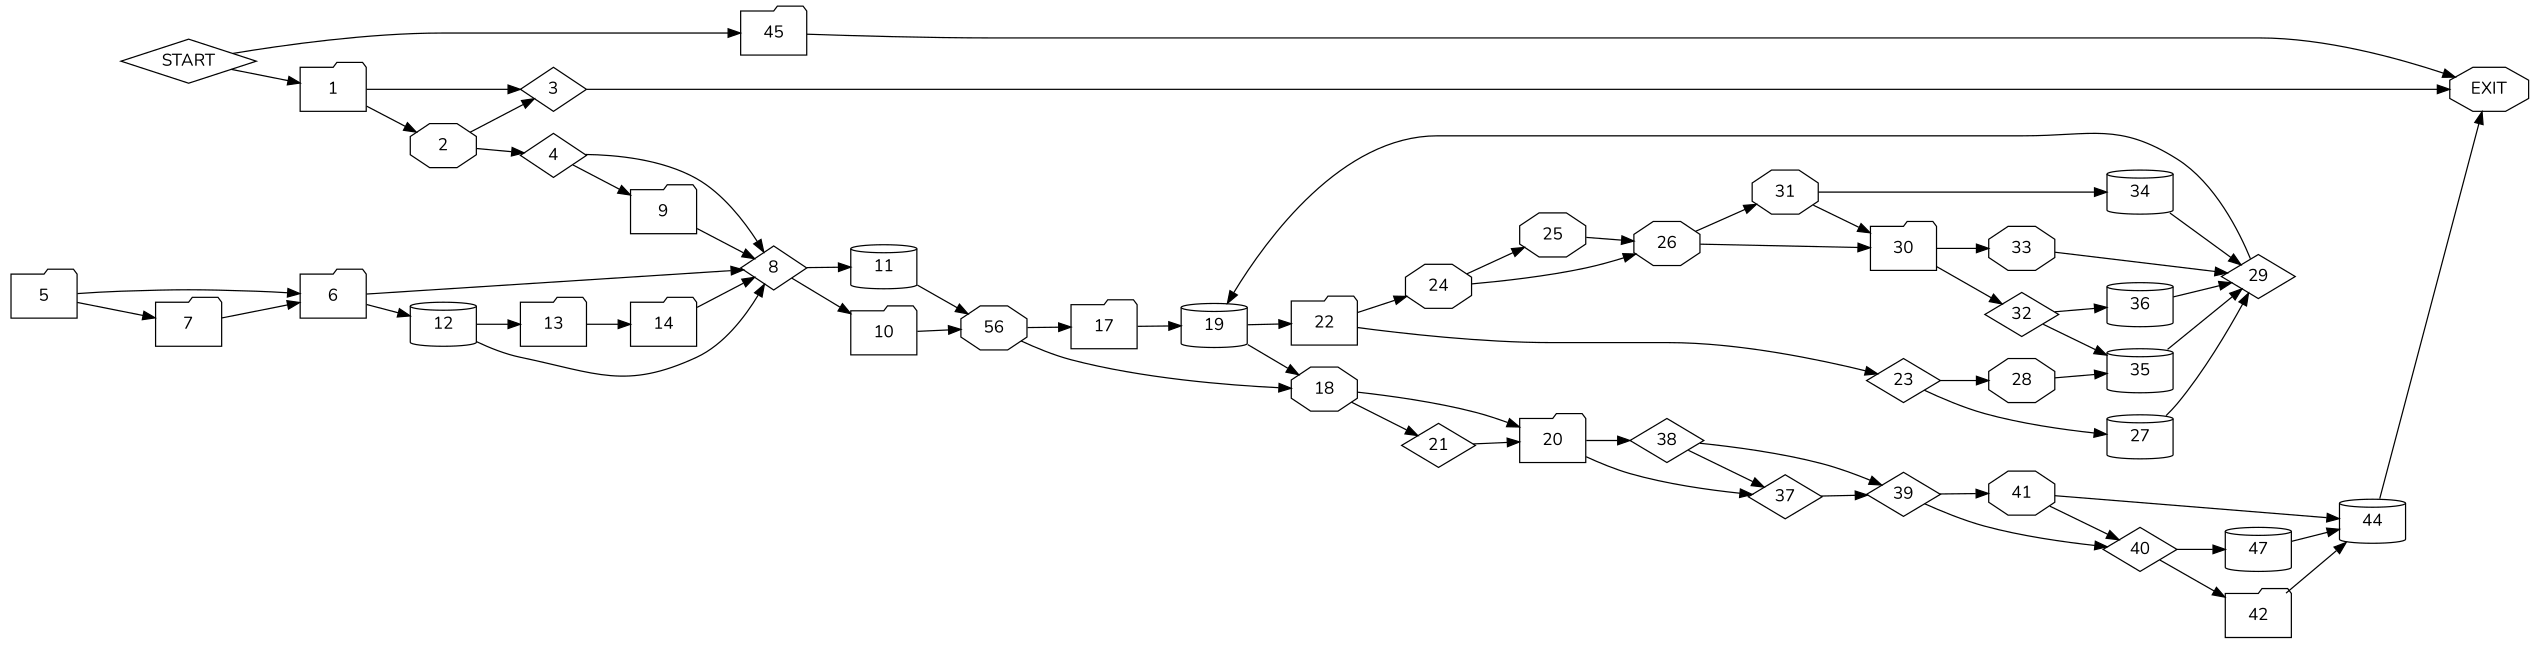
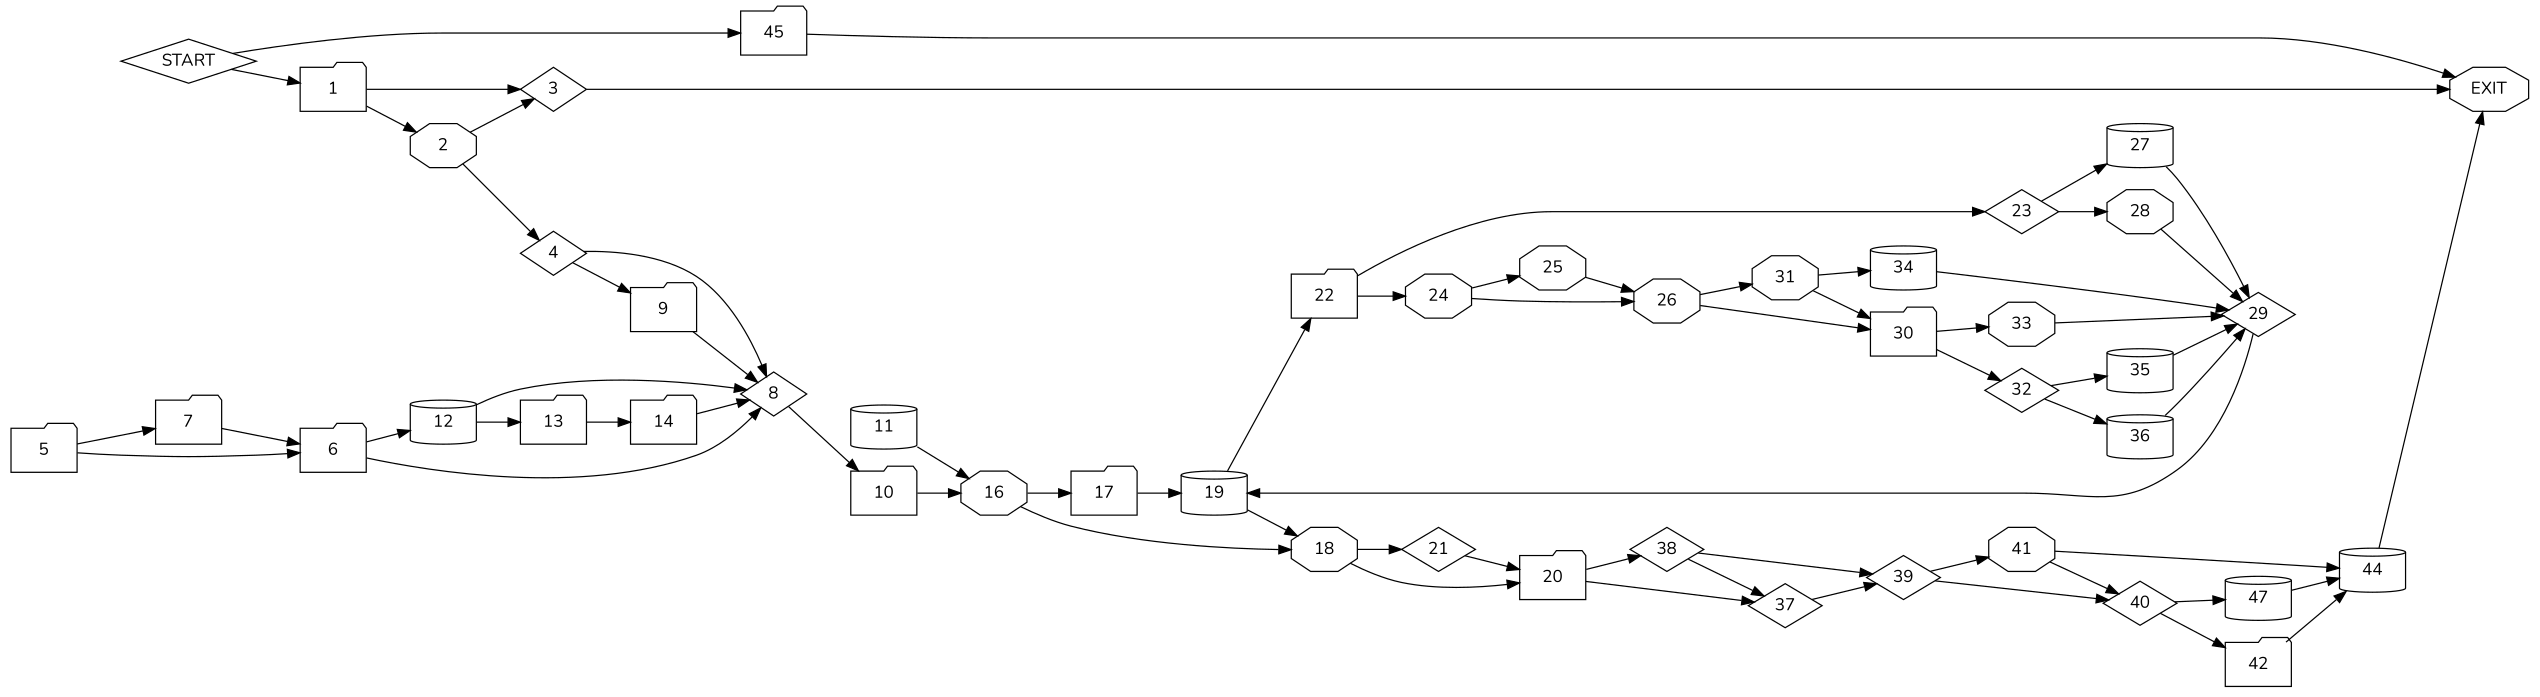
(822, 267) -> none
(994, 328) -> (994, 493)
(2075, 376) -> (2197, 261)
